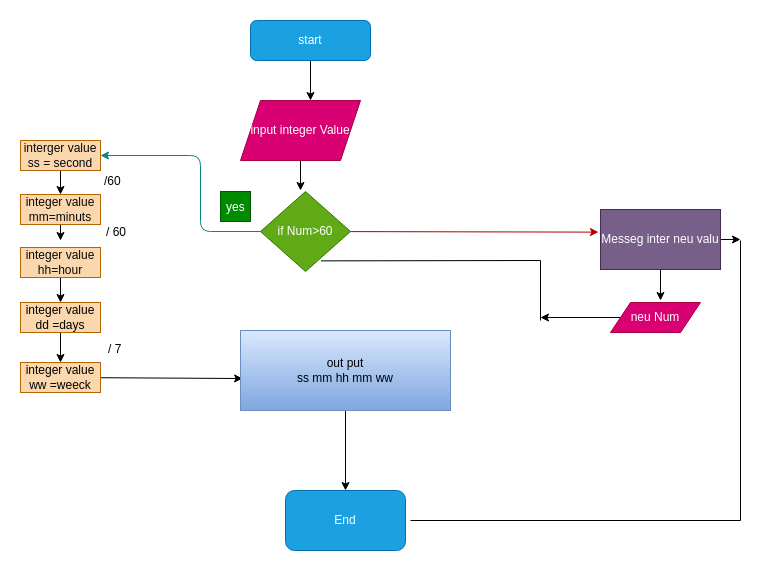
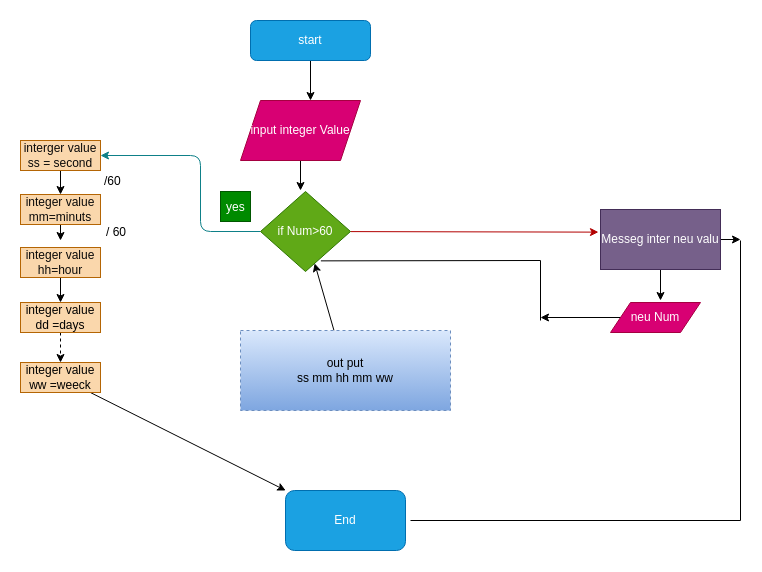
(61, 345) -> (61, 345)
(123, 349) -> none
(346, 371) -> (346, 371)
(168, 378) -> (185, 440)
(346, 447) -> (325, 300)
